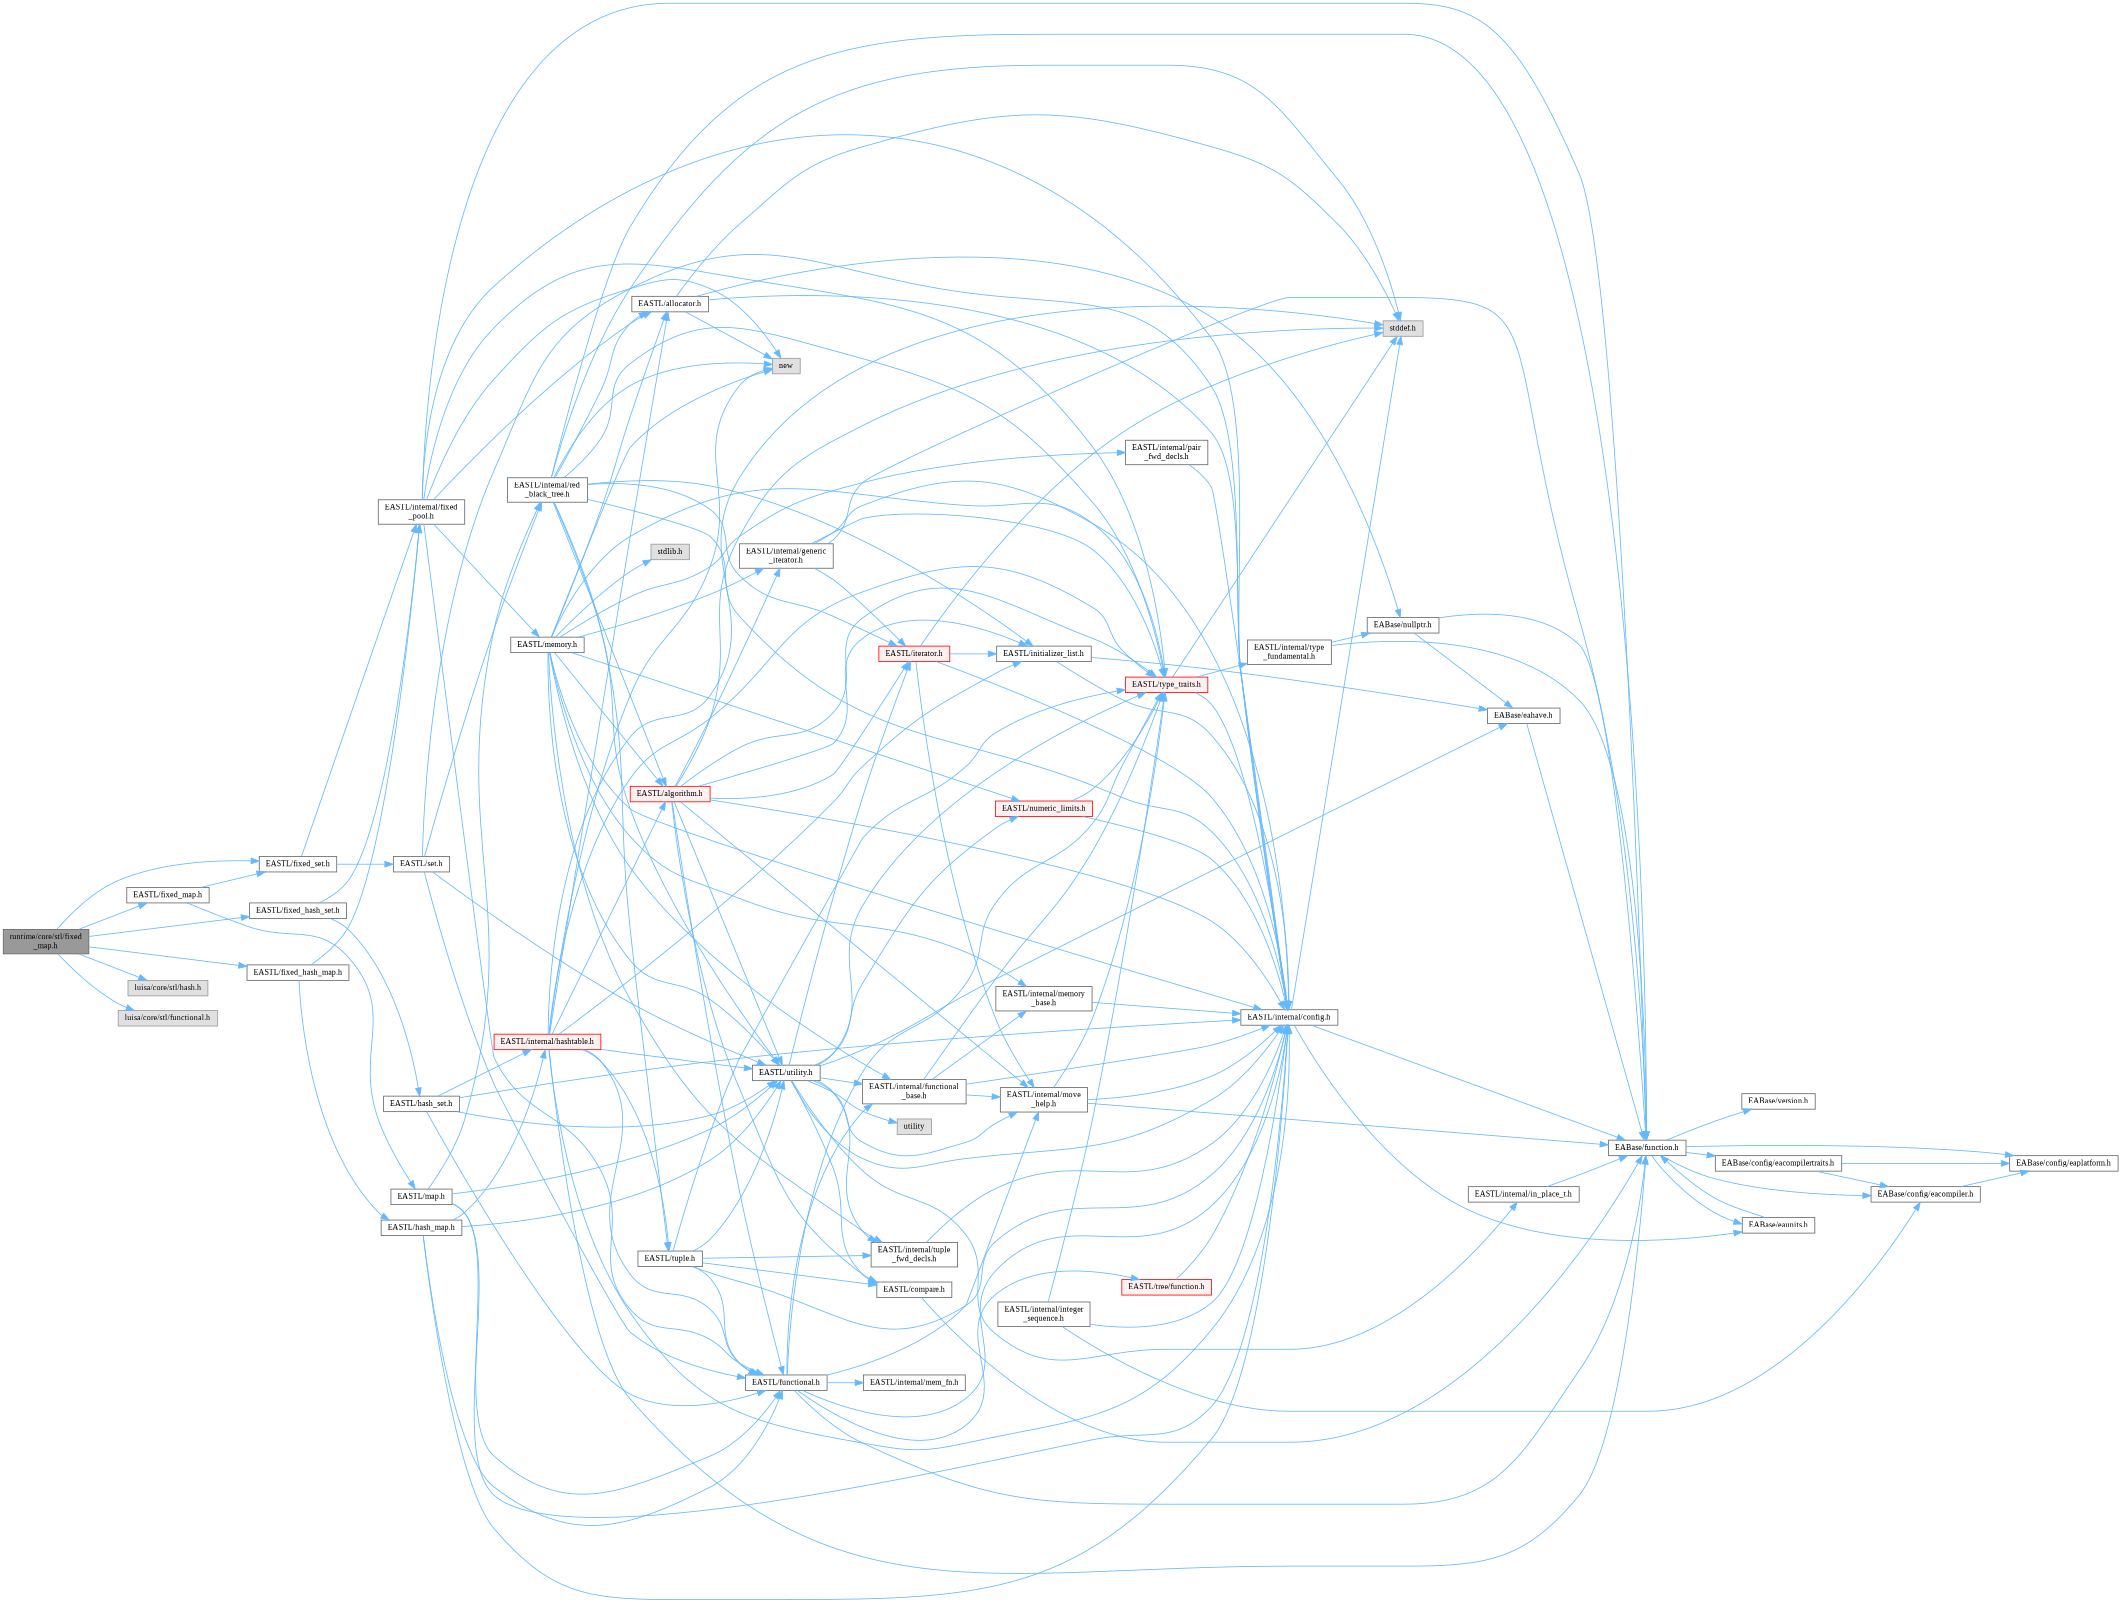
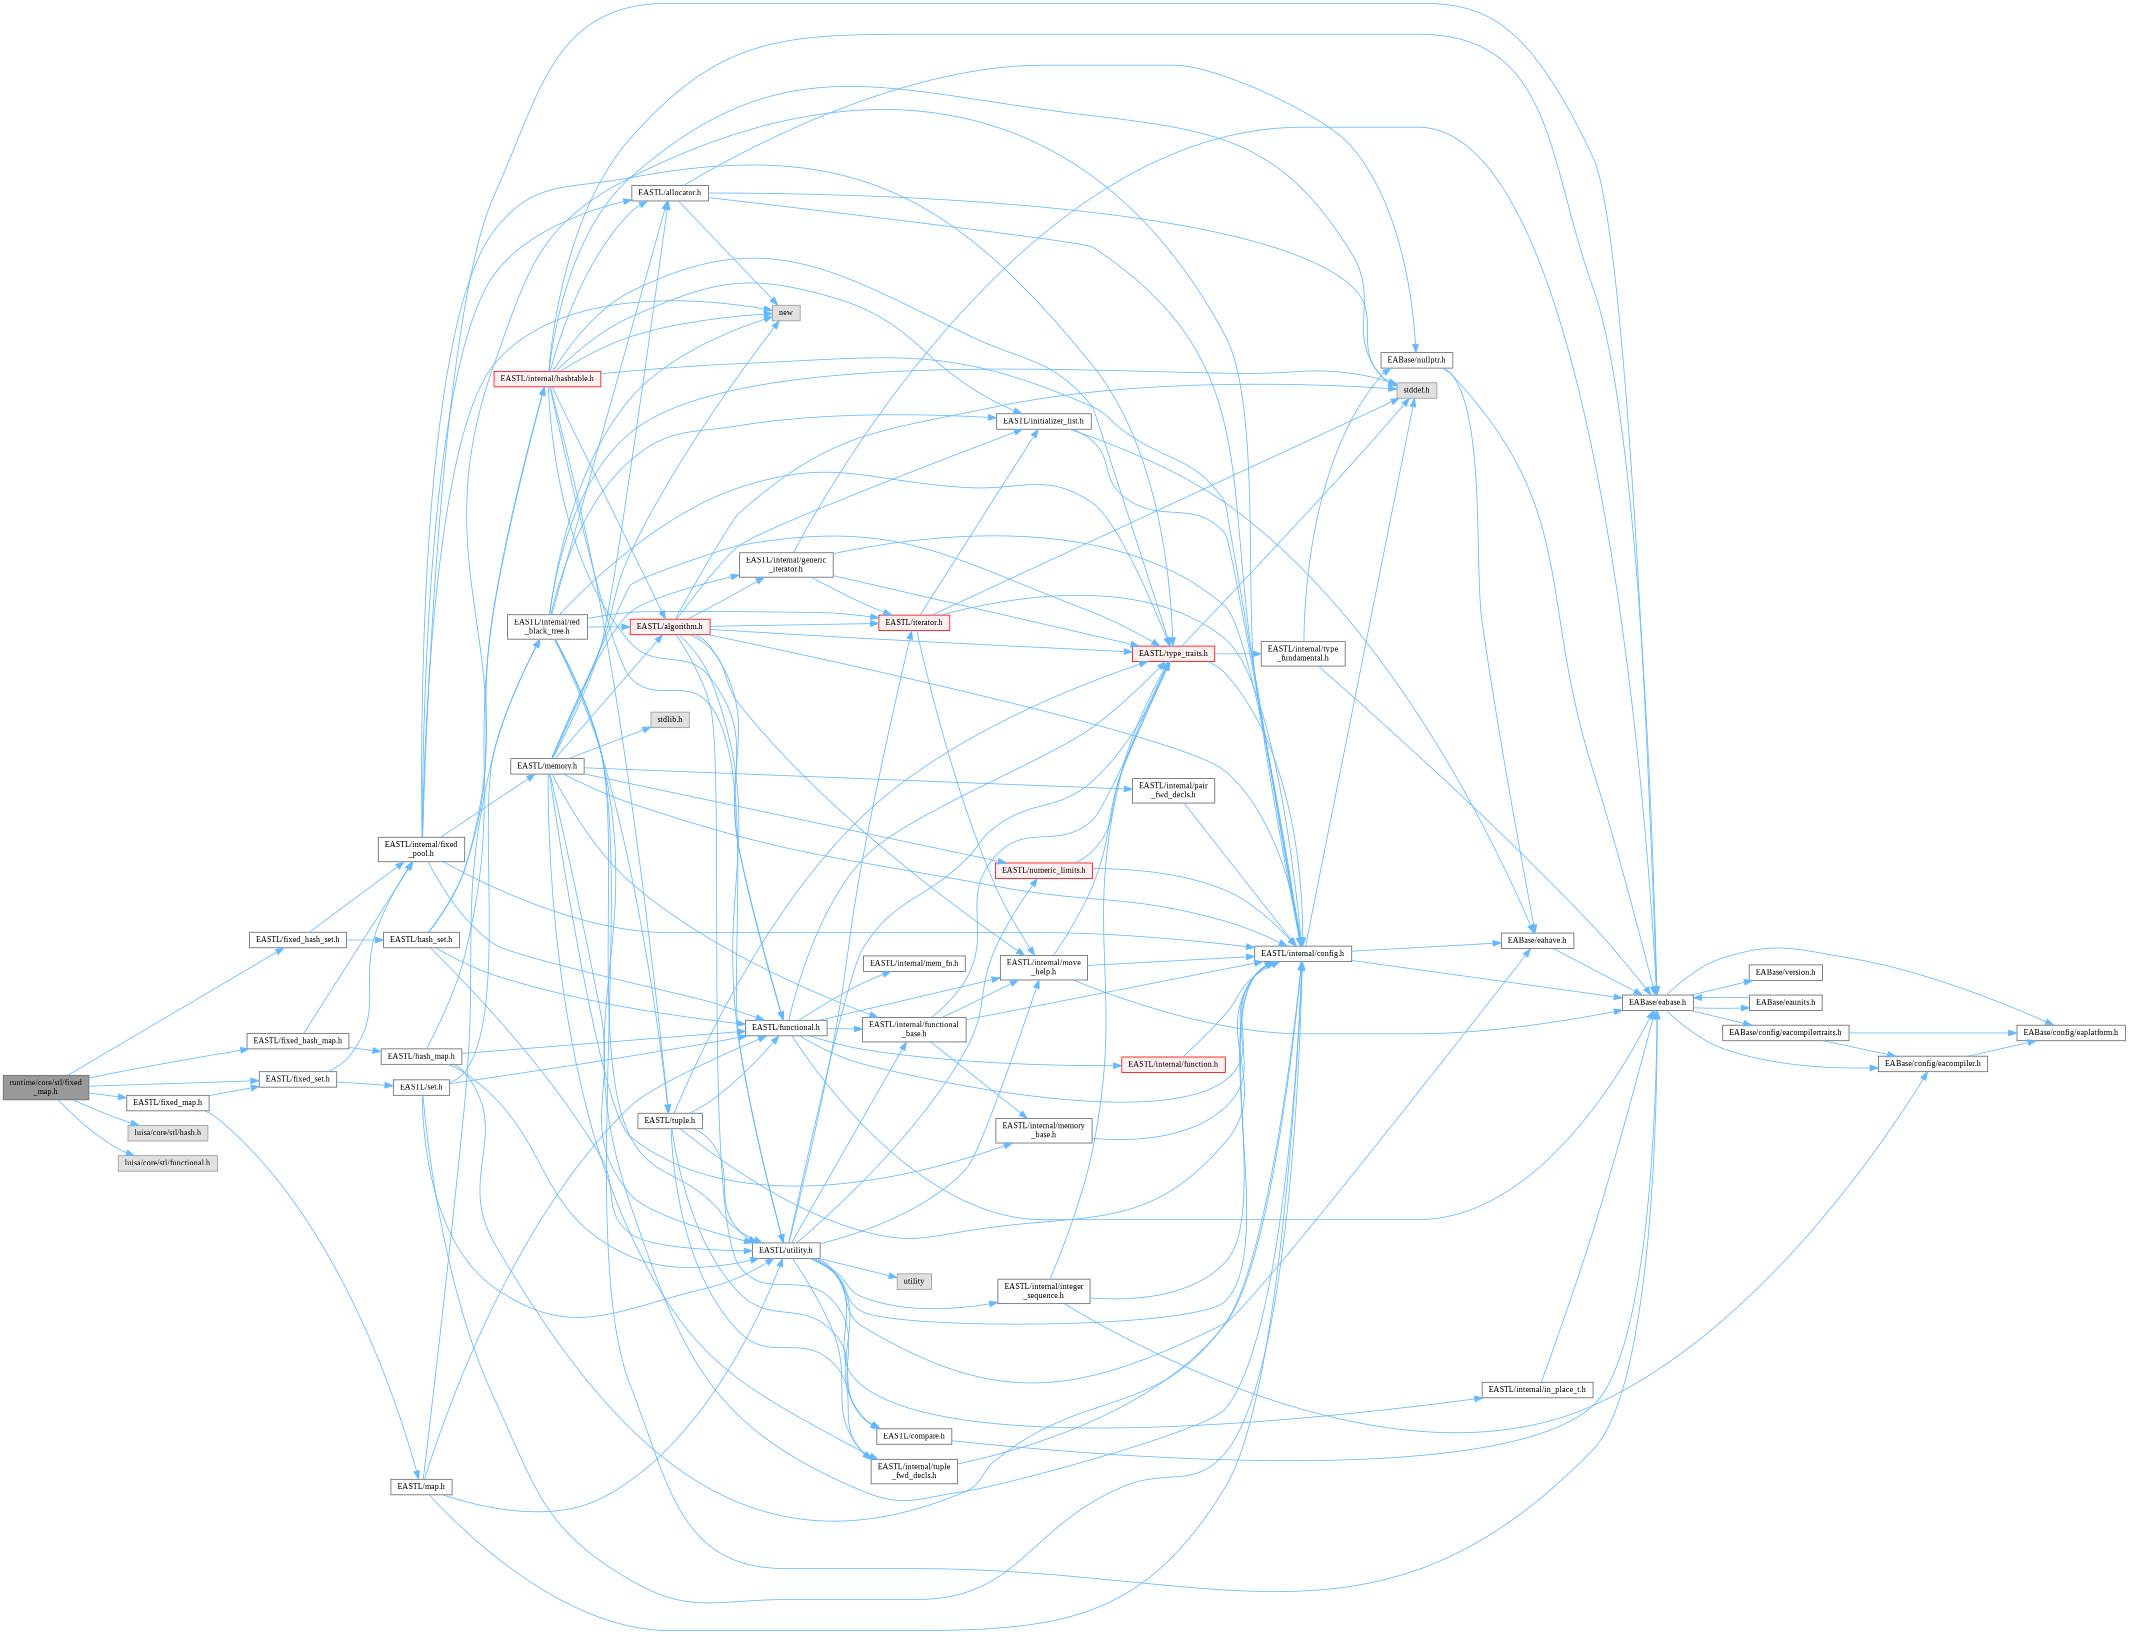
(1647, 1148) -> (1658, 1003)
(1474, 1212) -> (1422, 947)
(1167, 1287) -> (1174, 1065)
none -> (892, 1305)
